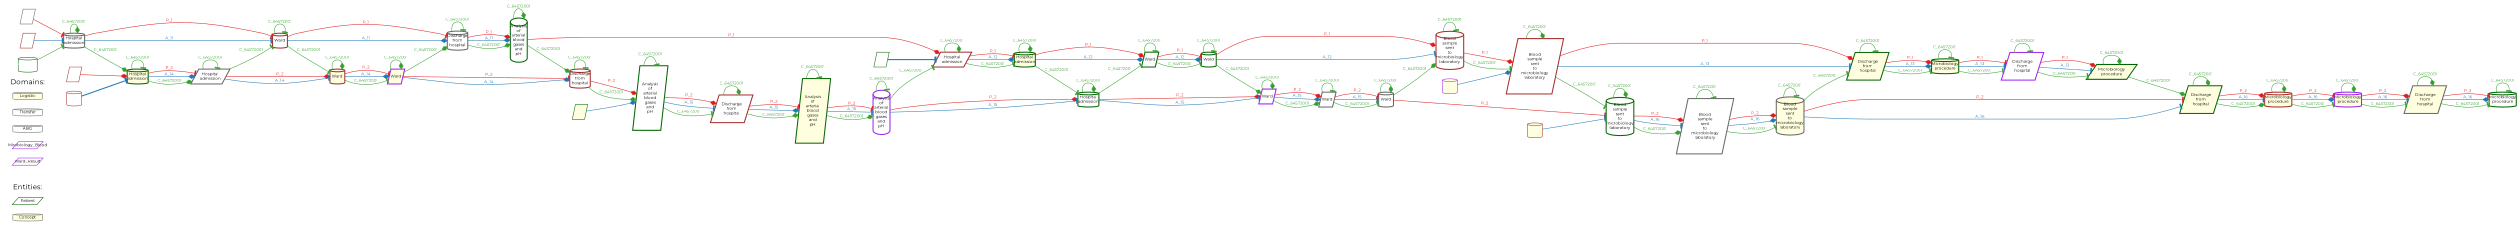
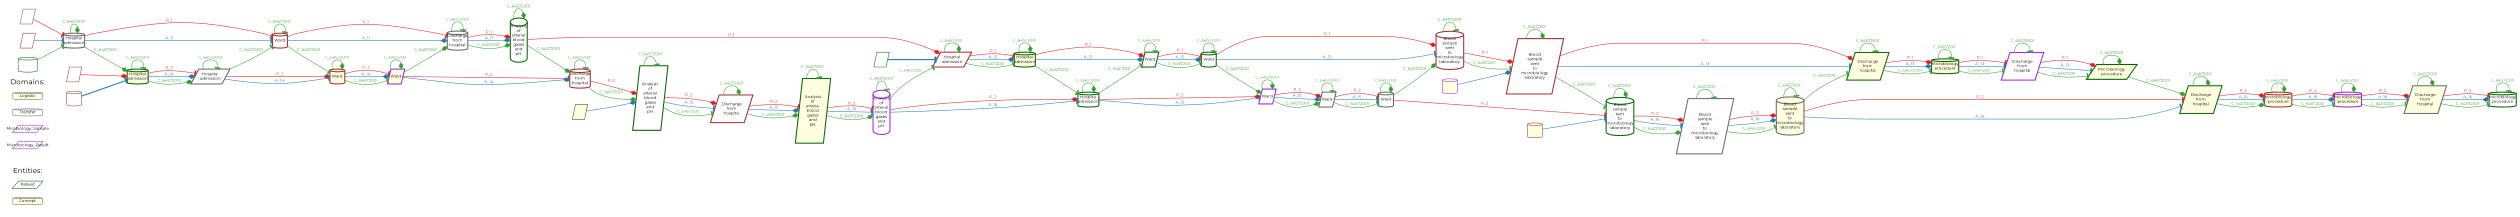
(28, 129) -> none
(28, 145) -> (28, 129)
(28, 162) -> (28, 145)
